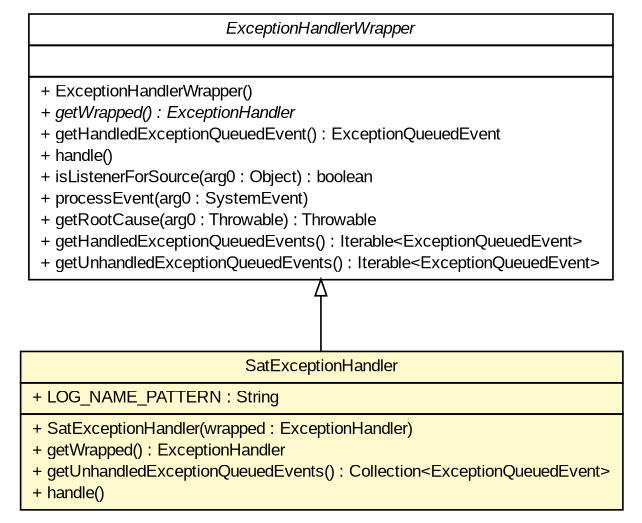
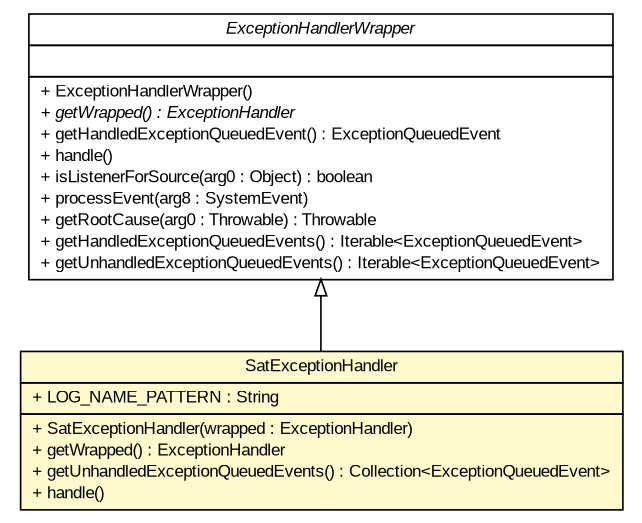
(175, 199) -> (175, 199)
